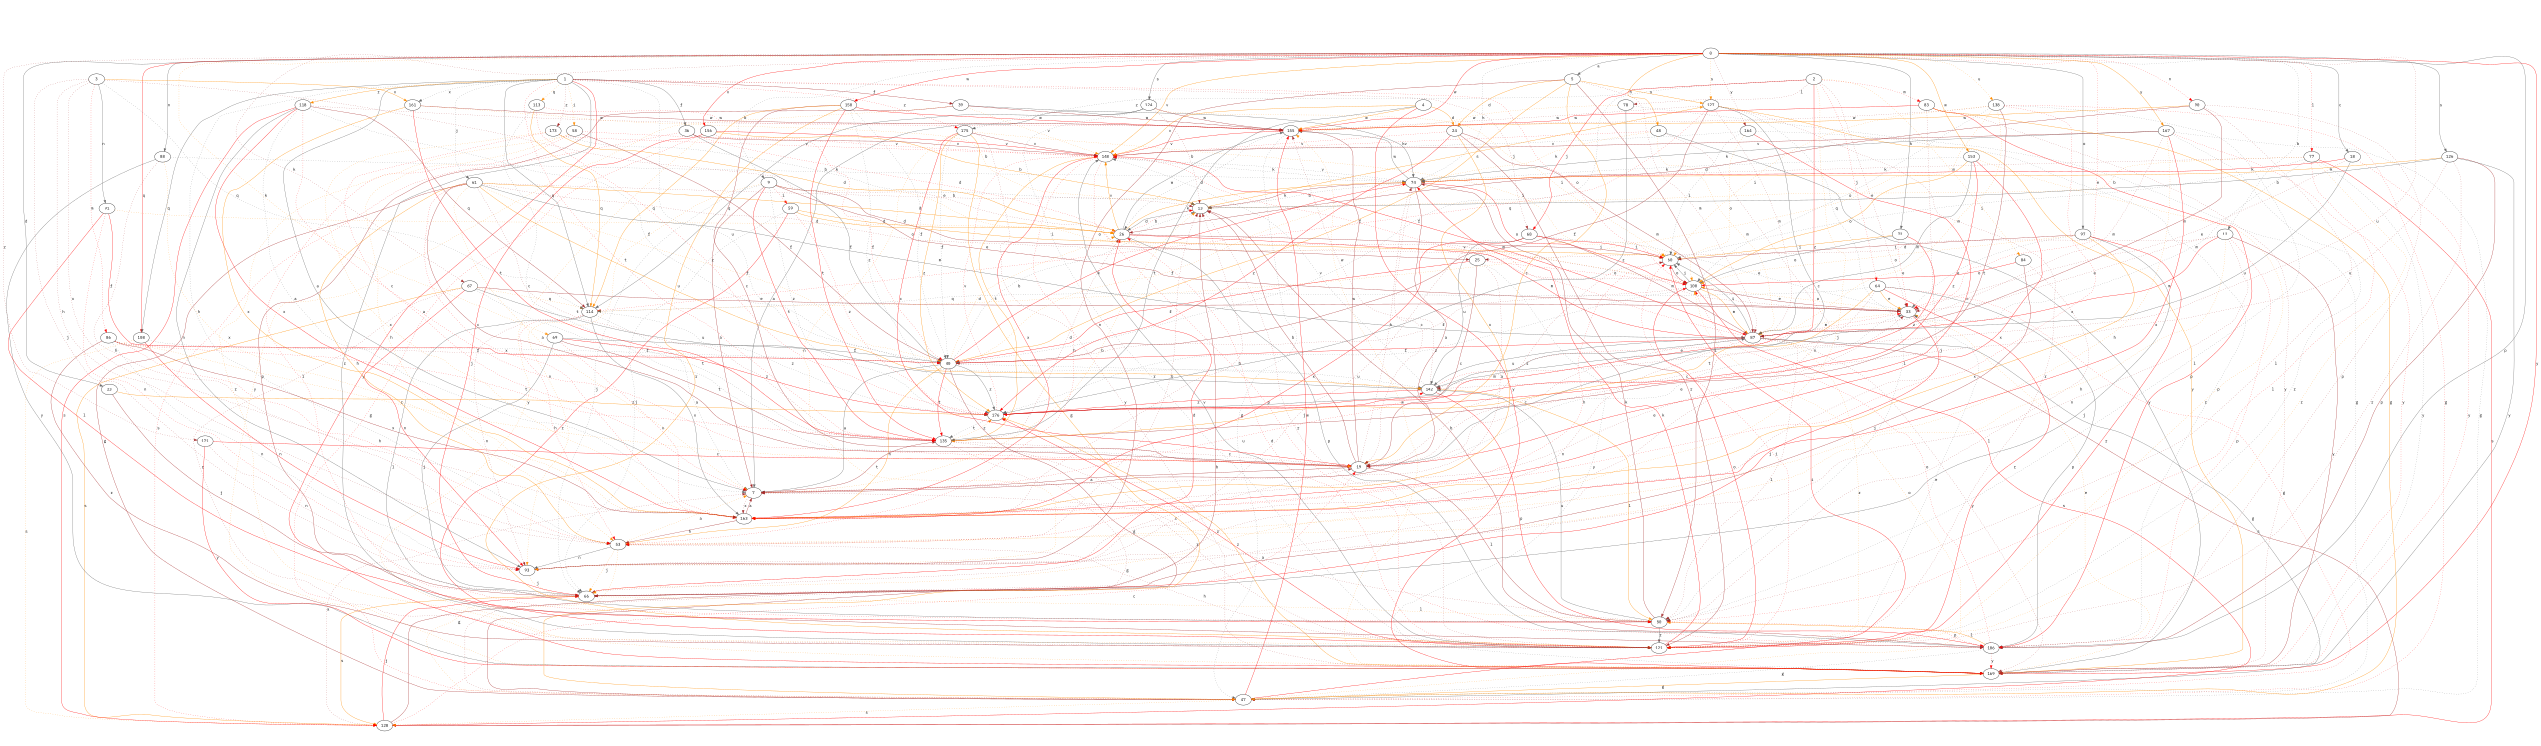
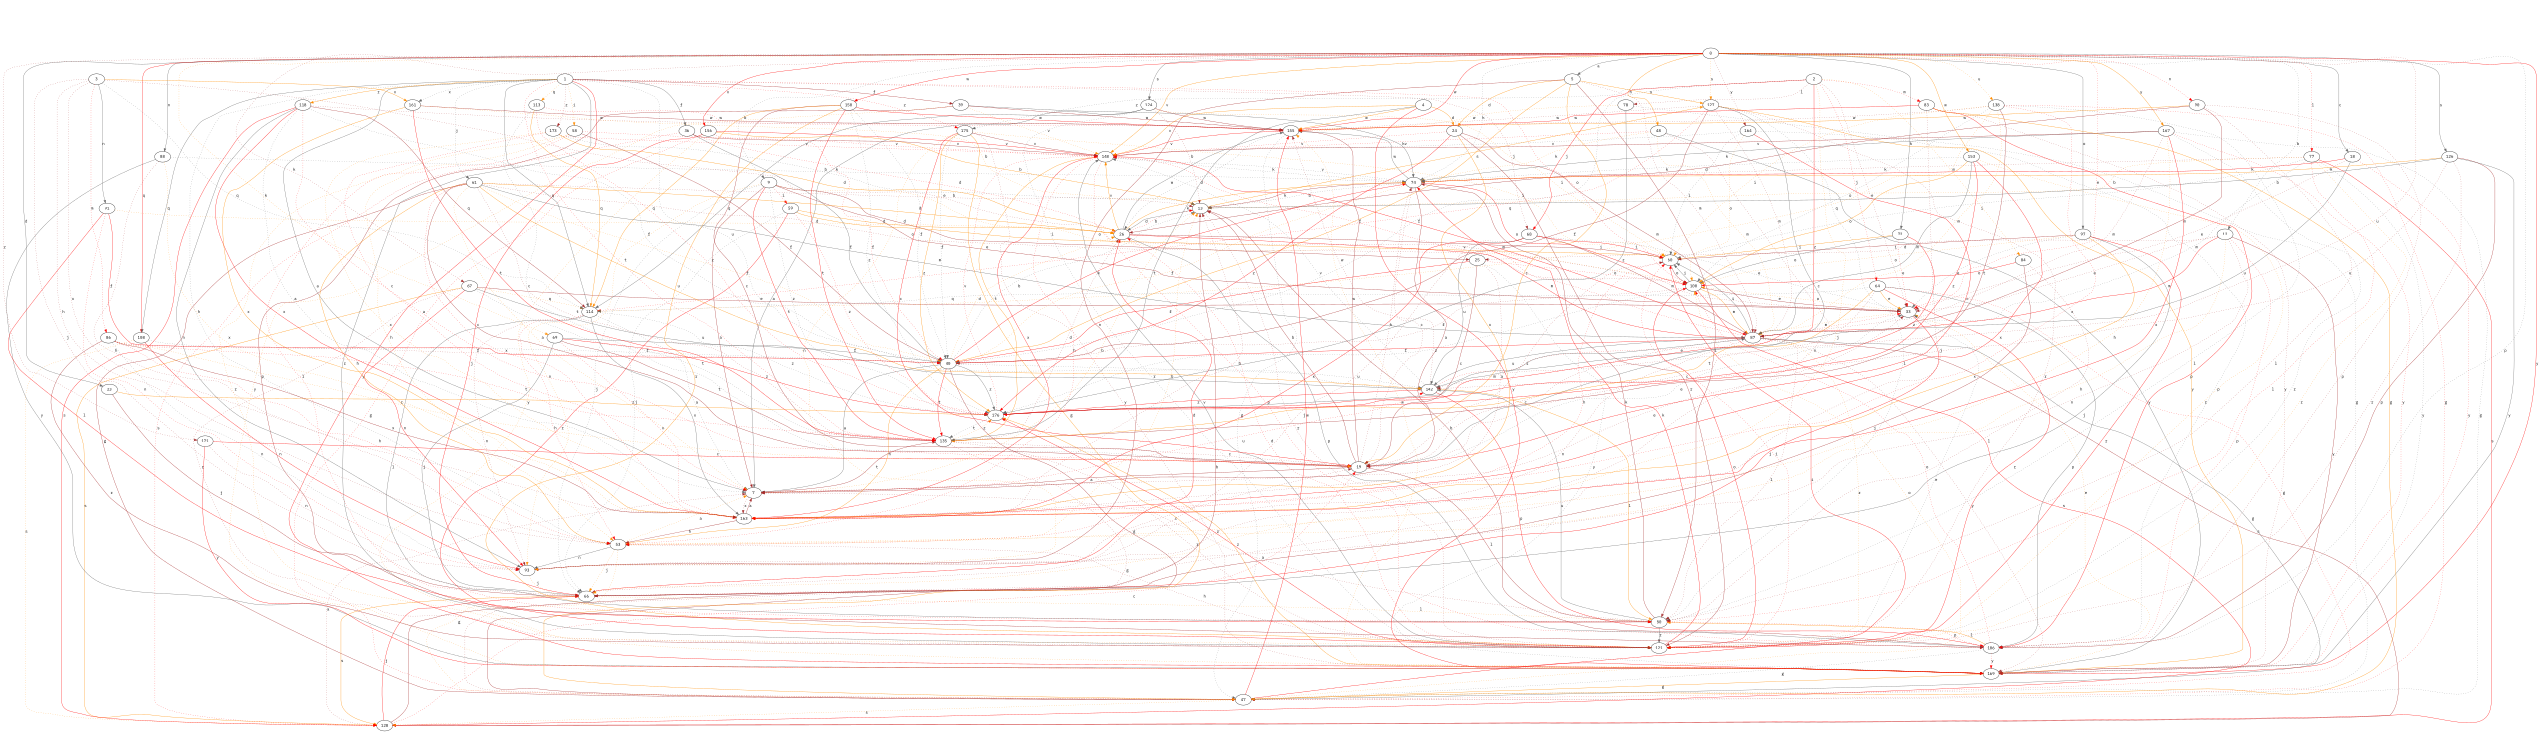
(2525, 118) -> (2525, 118)
(1100, 485) -> (1100, 485)
